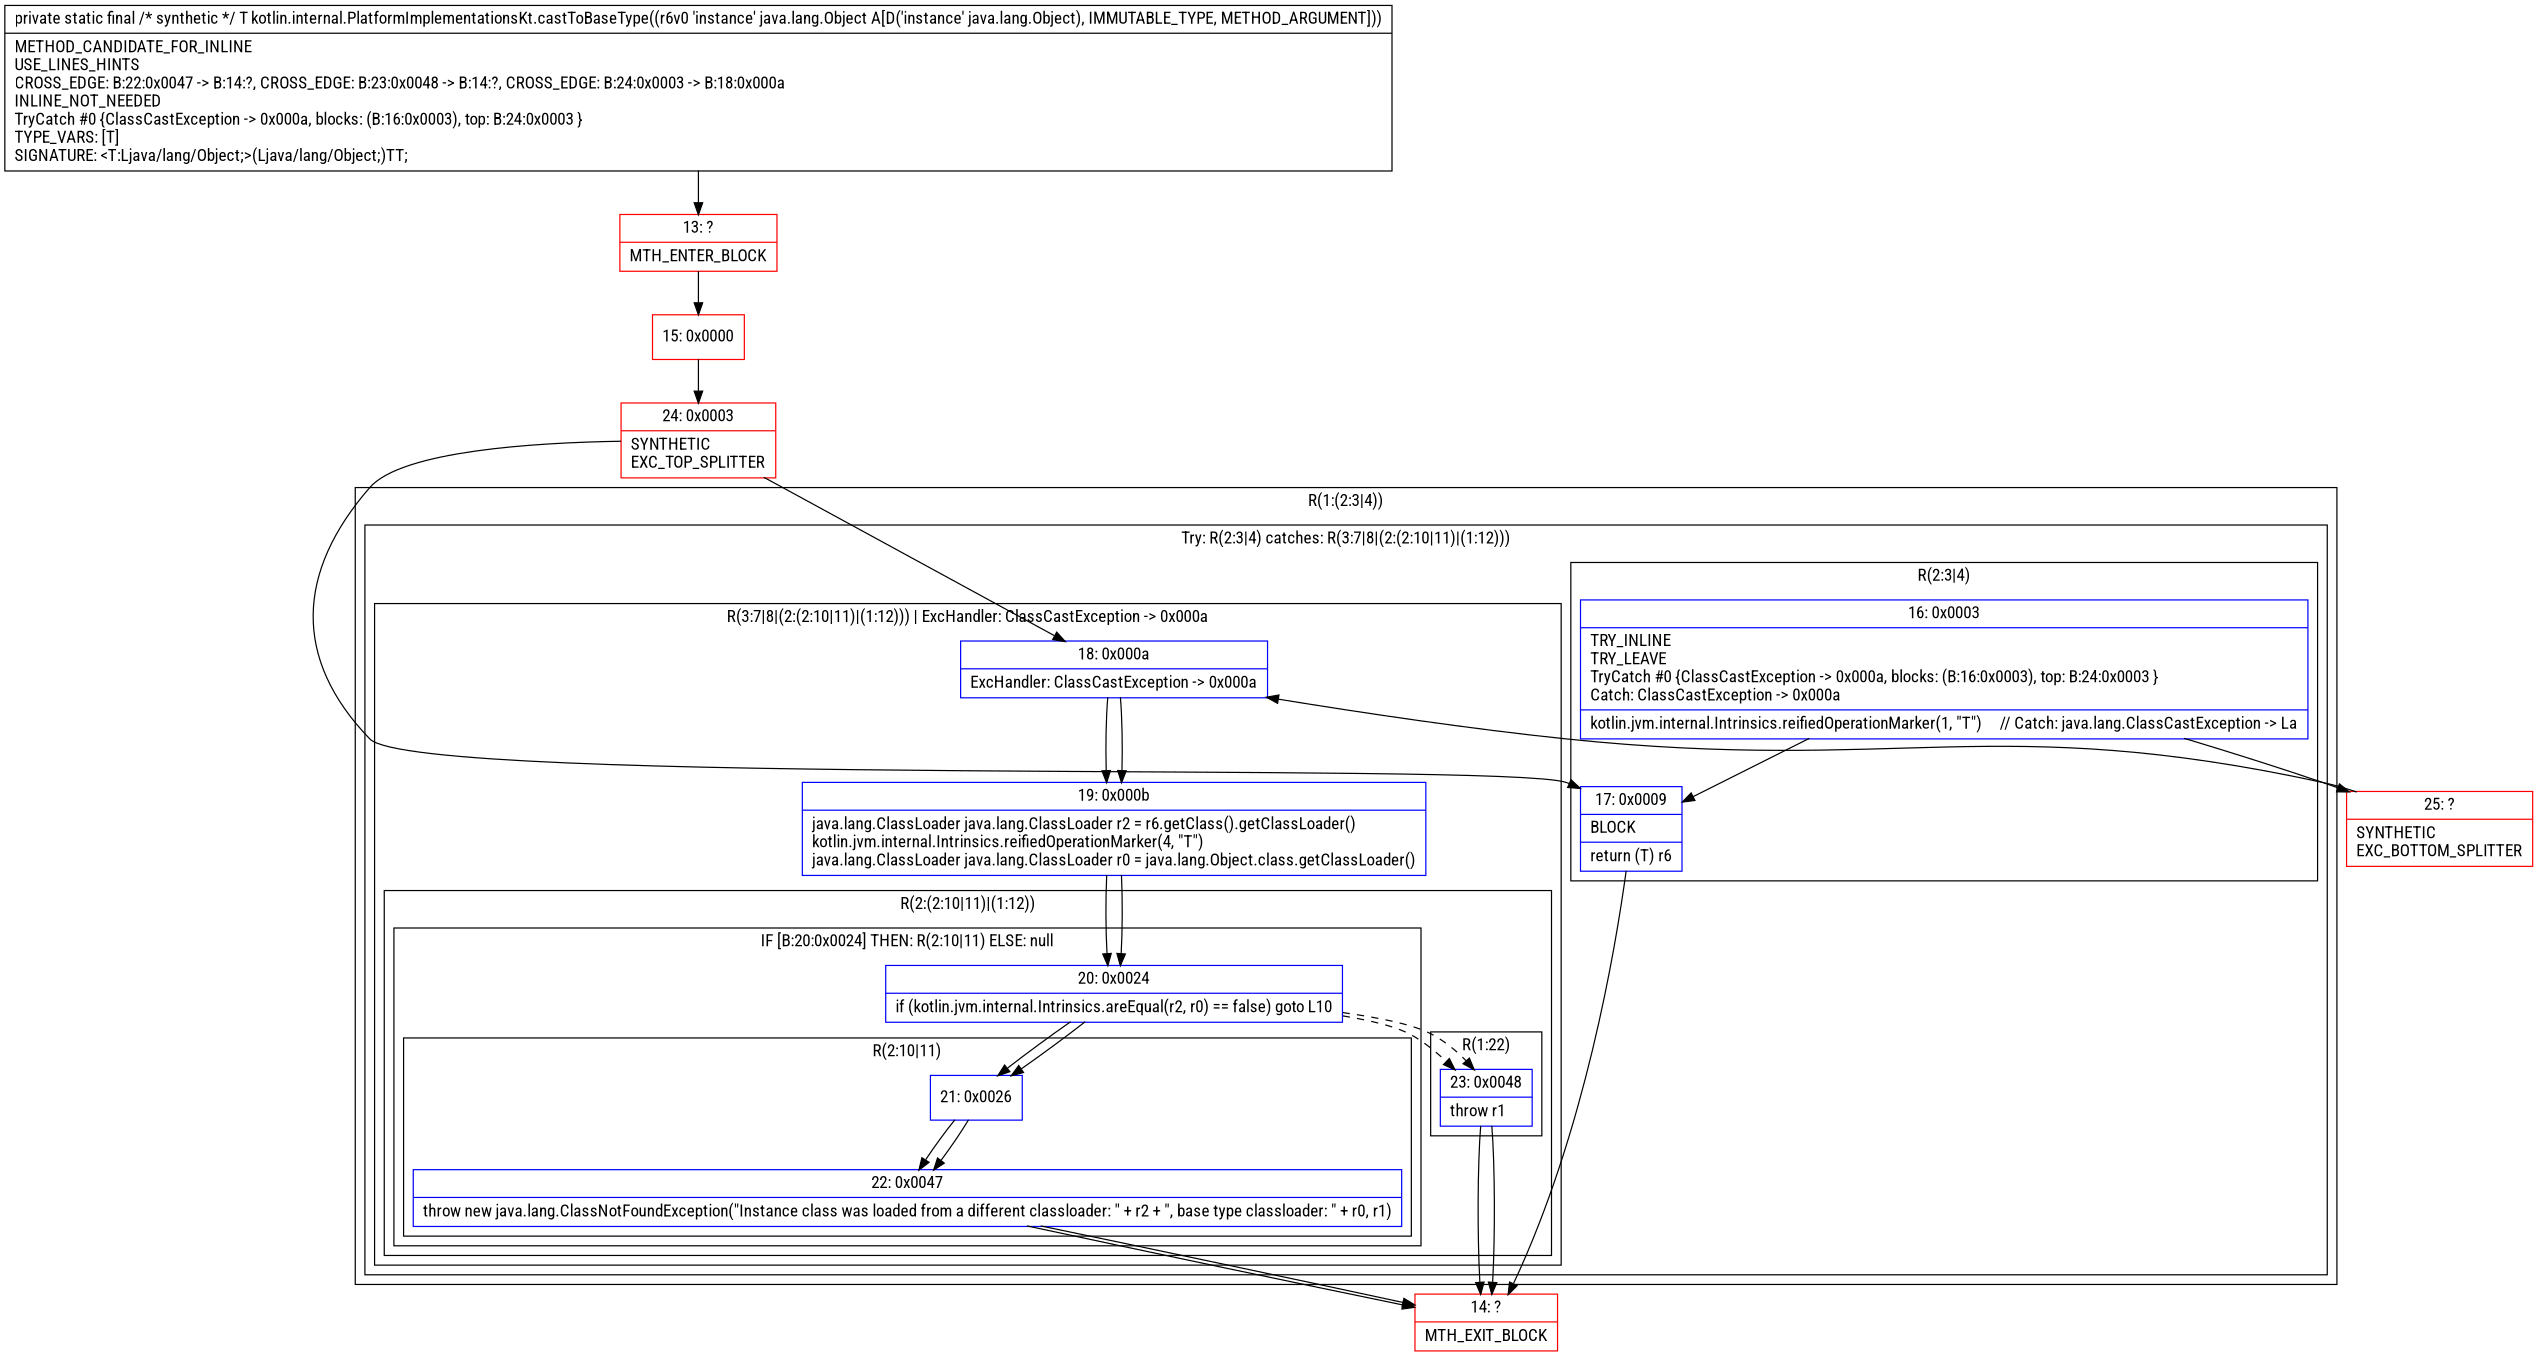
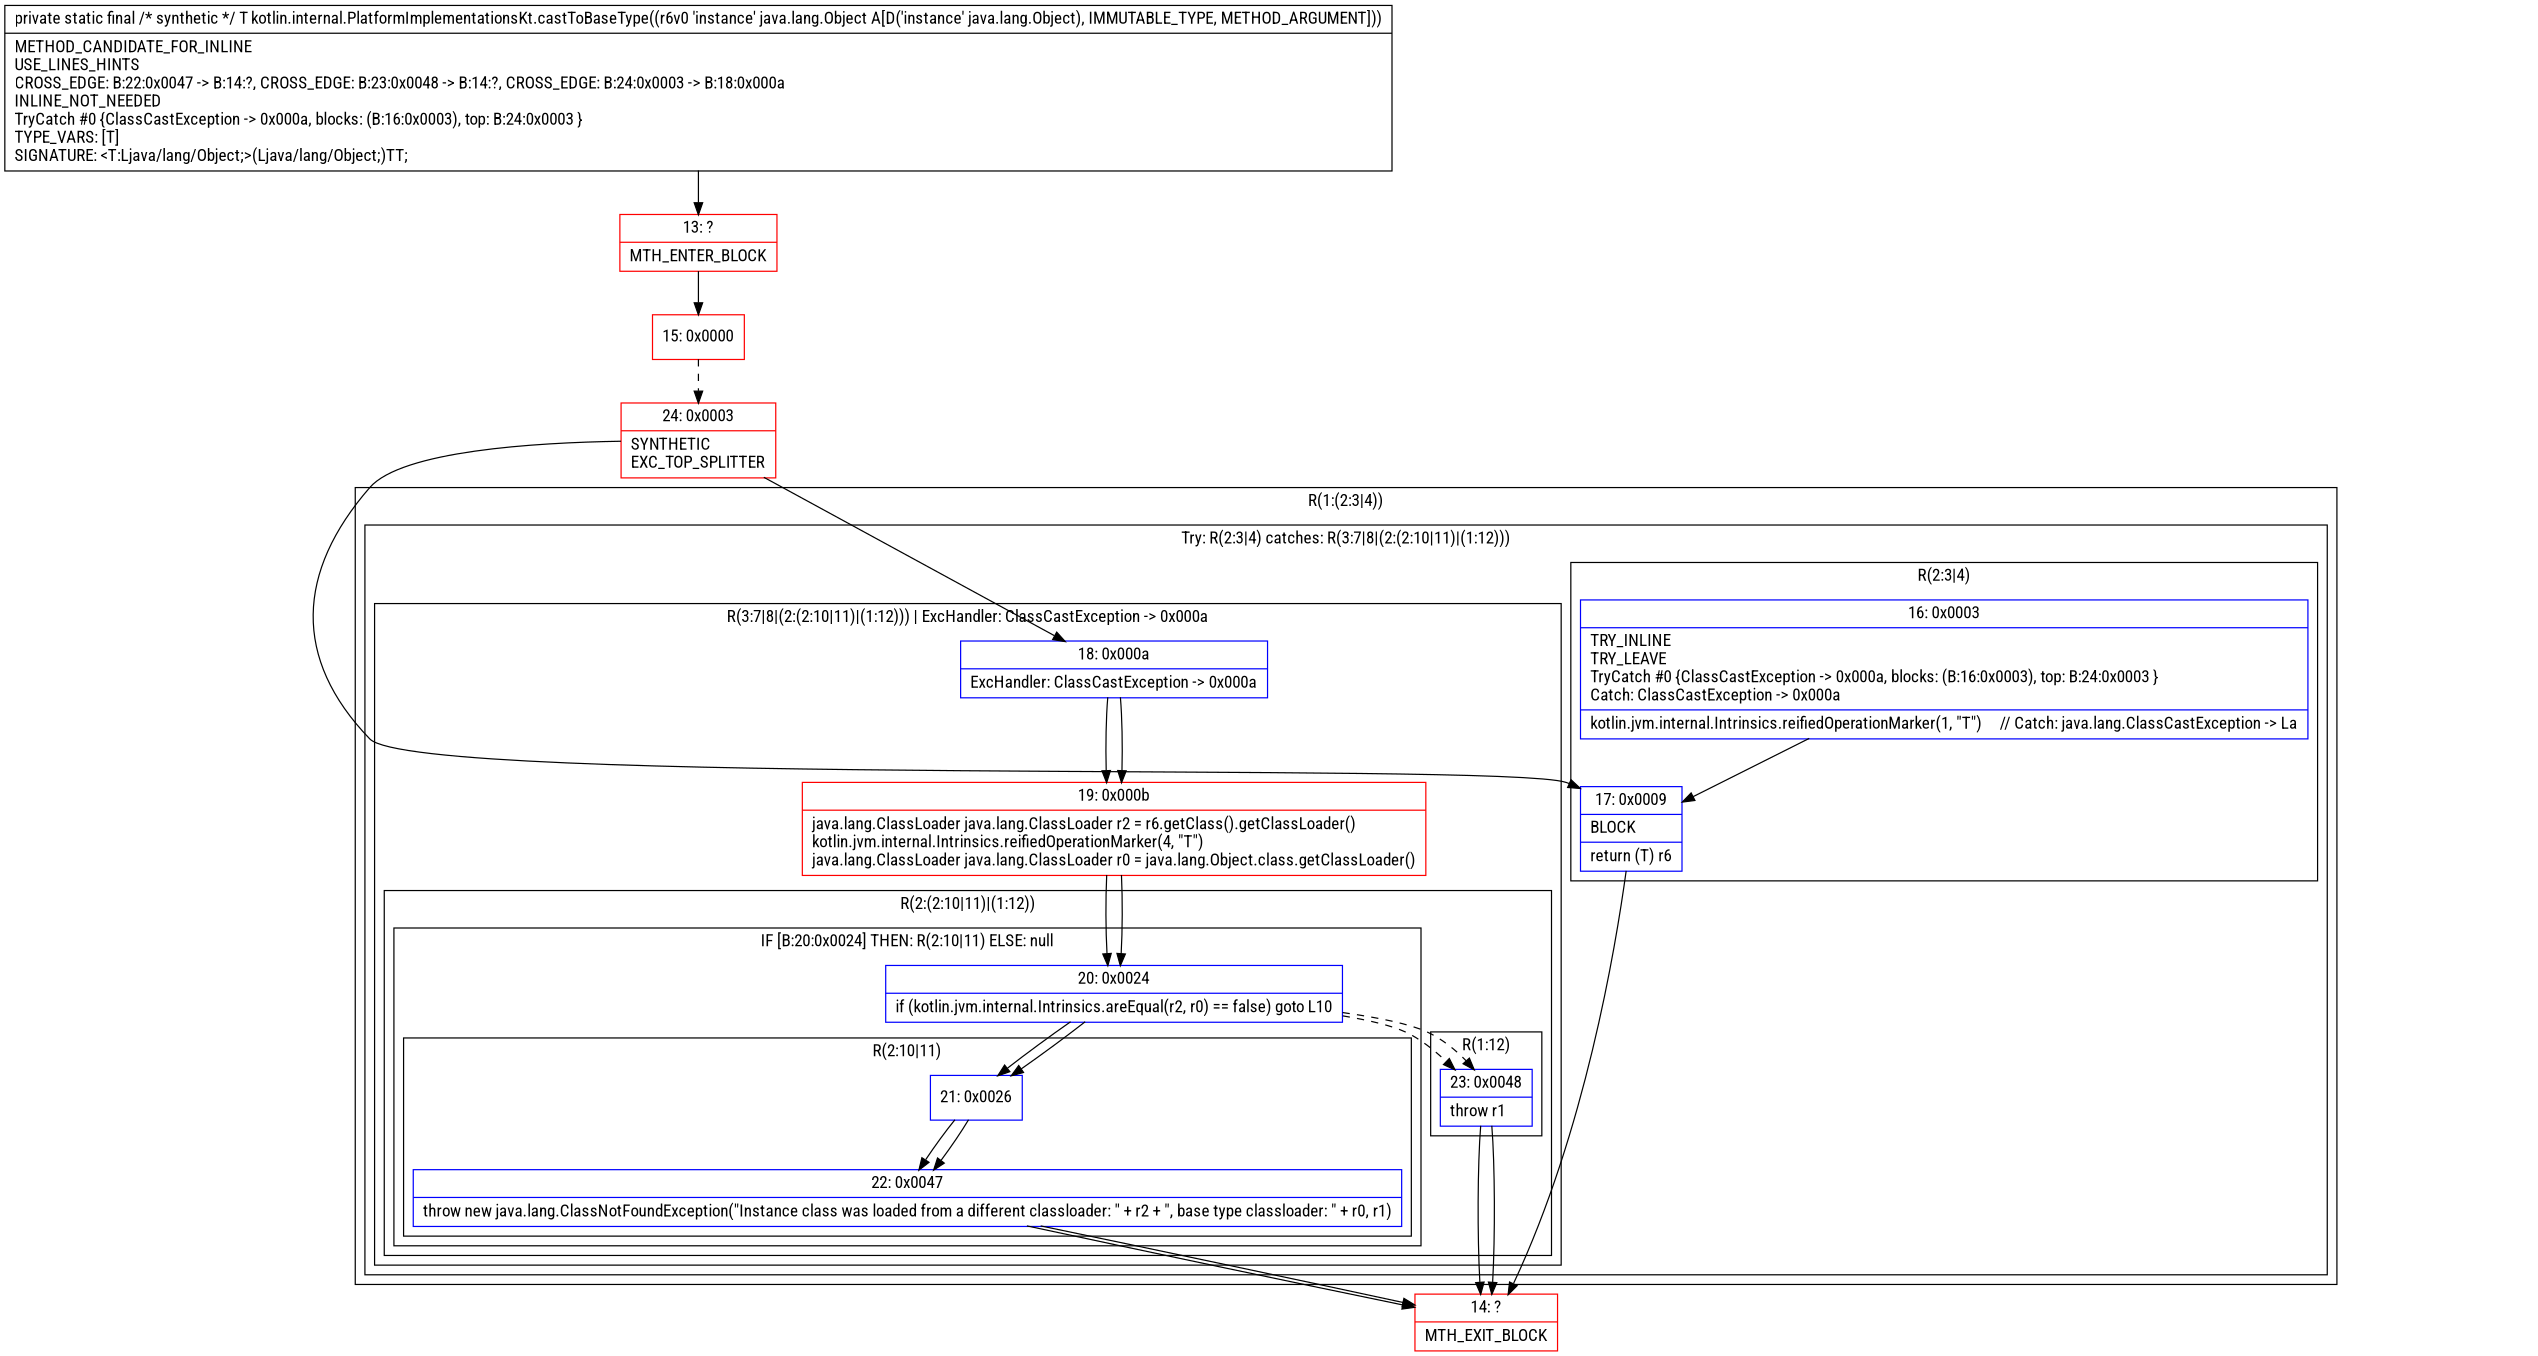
(698, 375) -> (698, 375)
(1114, 829) -> (1114, 829)
(2440, 829) -> none
(1486, 1046) -> (1486, 1046)
